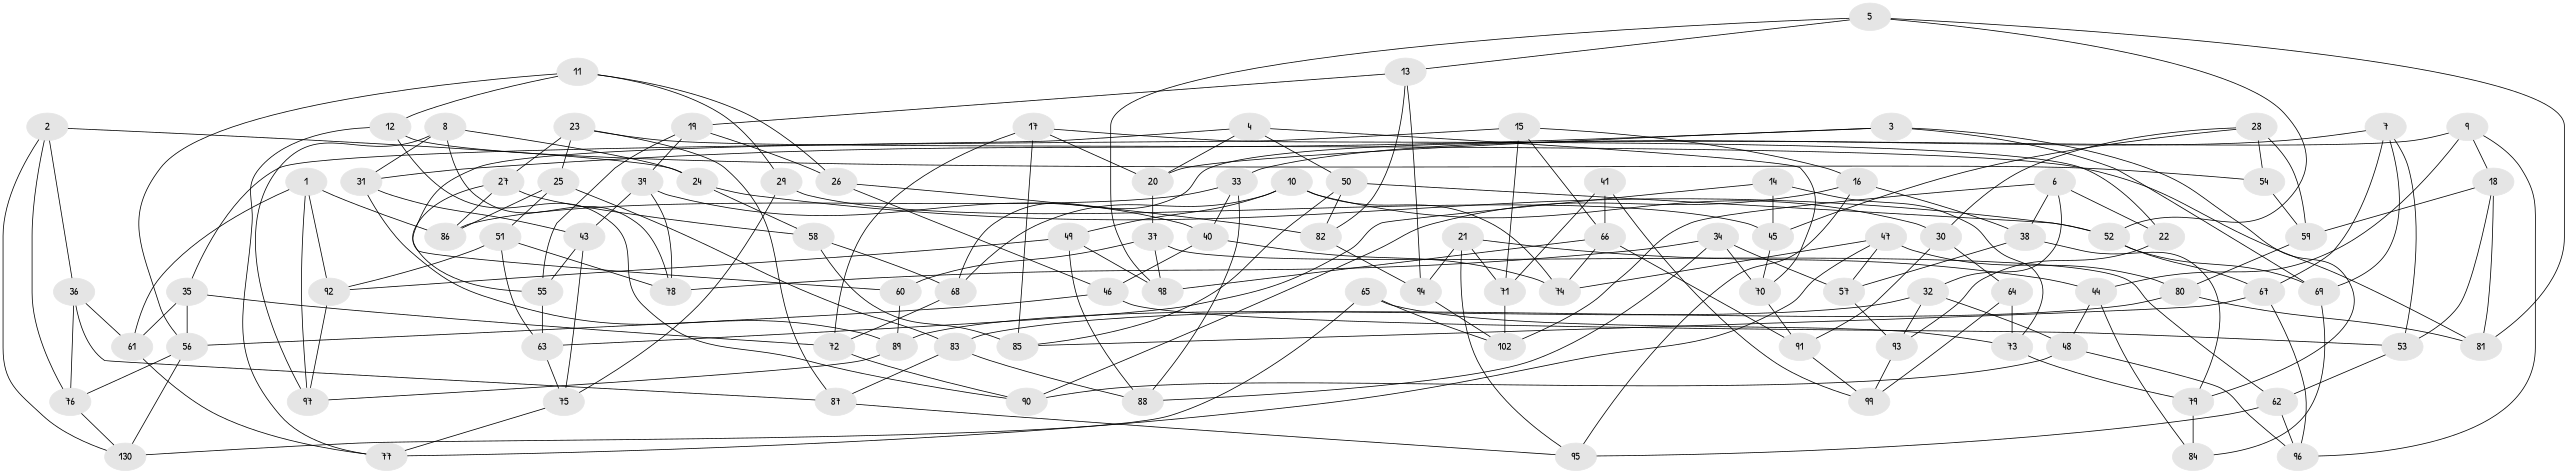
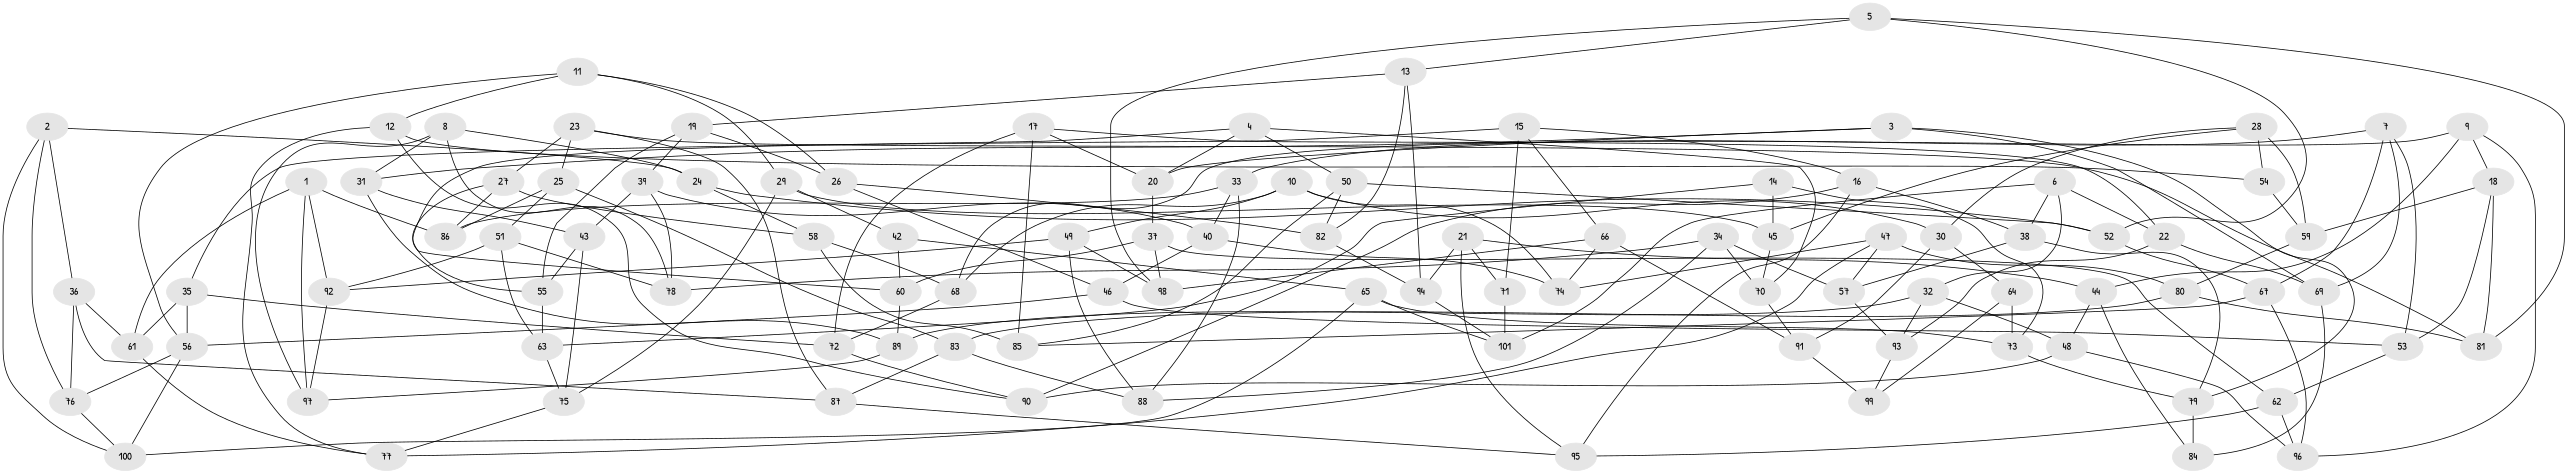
(1605, 182) -> none
none -> (898, 237)
(2214, 264) -> (2236, 262)
(1505, 347) -> (1505, 347)
(125, 457) -> (125, 457)
